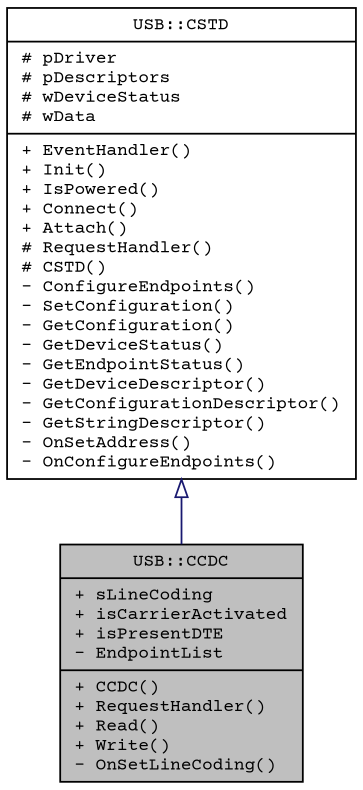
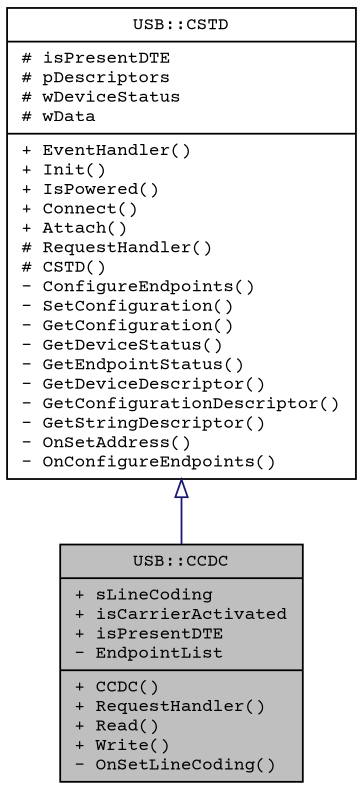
(70, 58) -> (97, 58)
